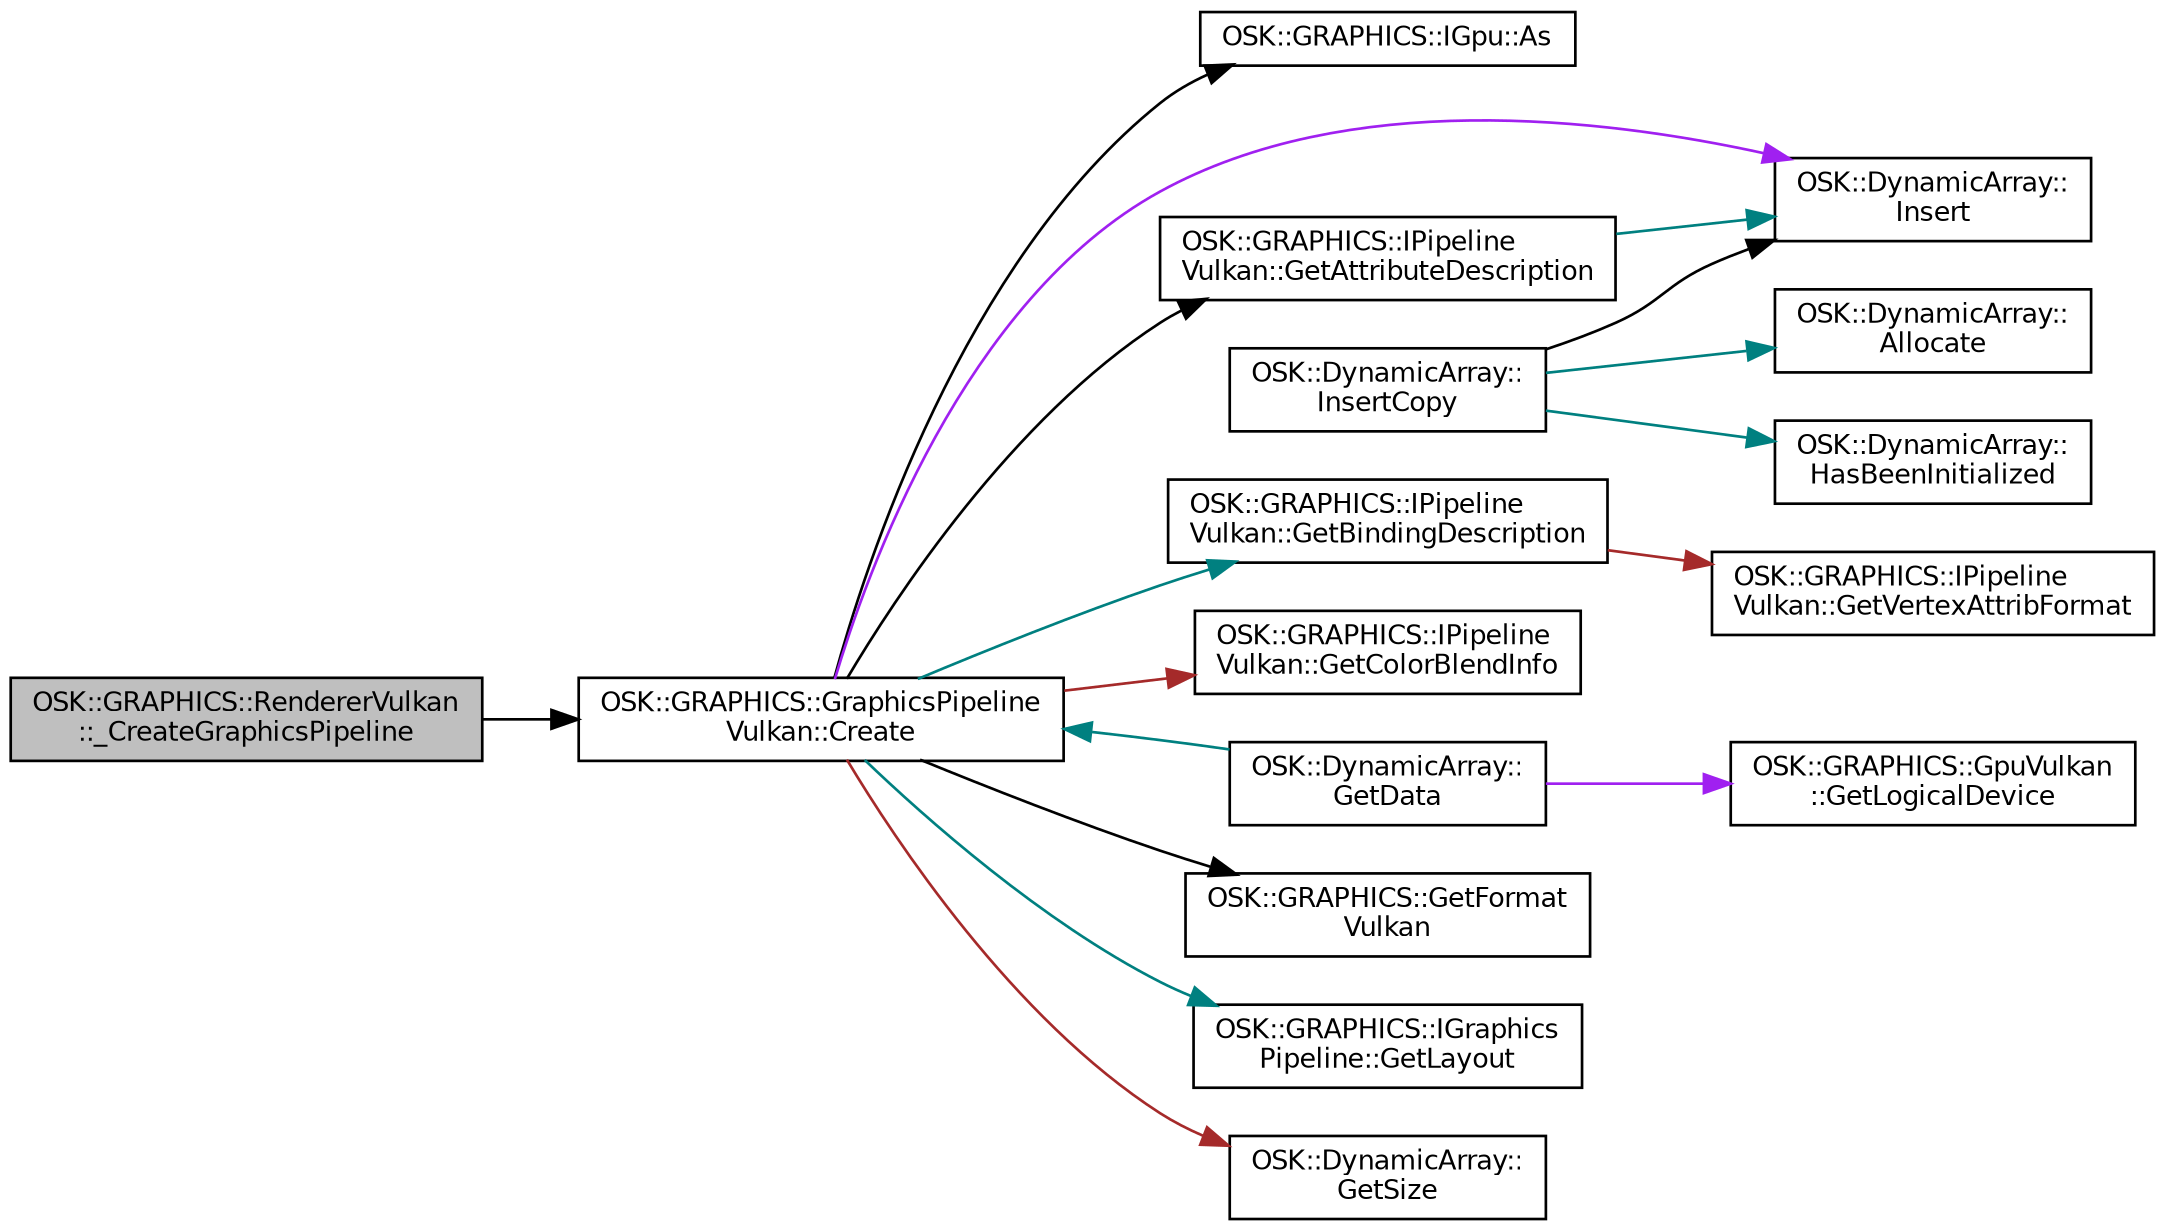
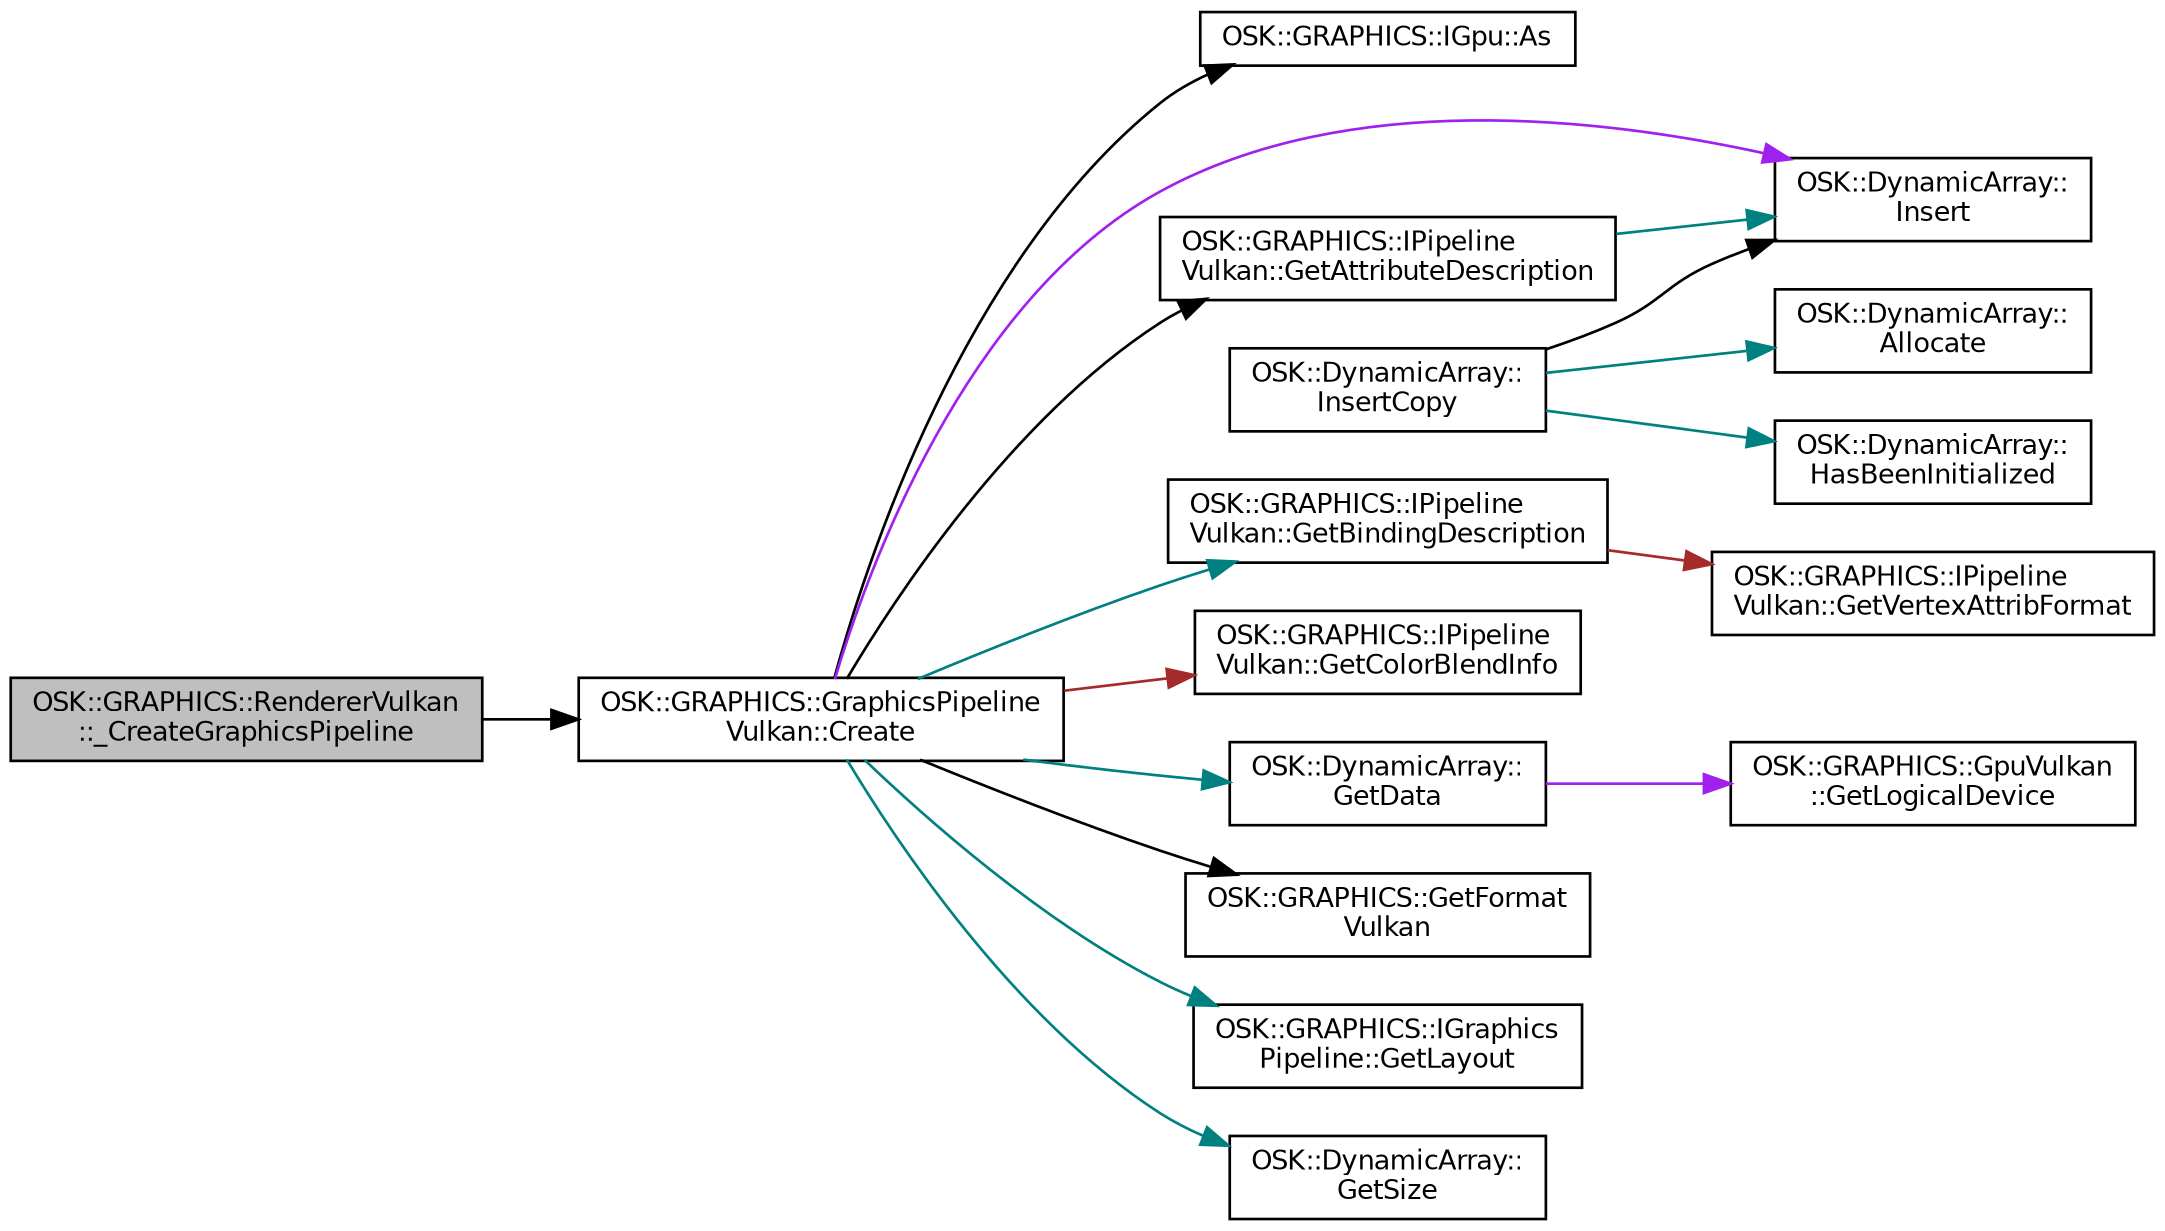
(1161, 740) -> (1113, 771)
(1001, 971) -> (1001, 971)
